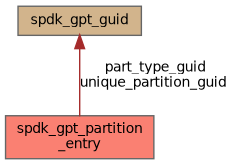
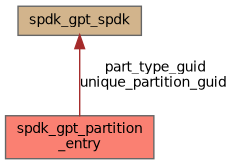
(80, 21) -> (80, 21)
